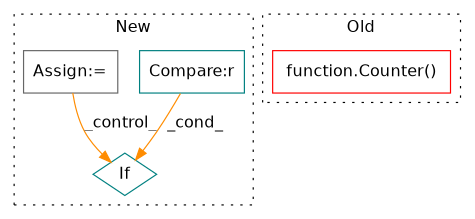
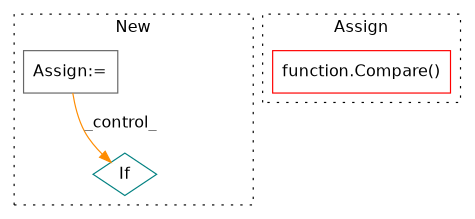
(362, 28) -> (362, 28)
(192, 72) -> none
(362, 72) -> (362, 72)
